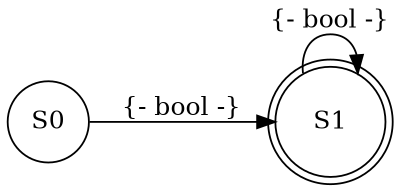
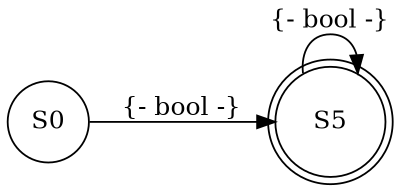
(330, 122) -> (330, 122)
